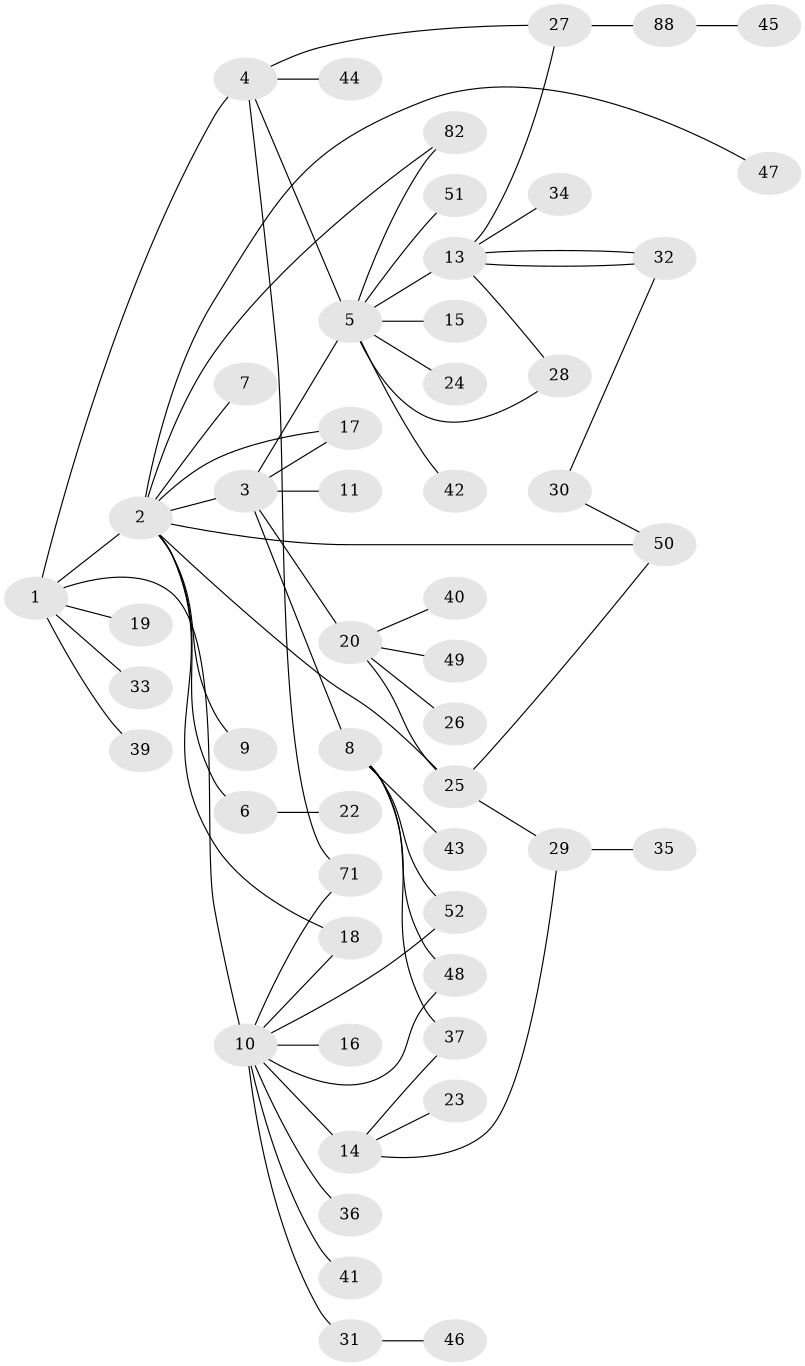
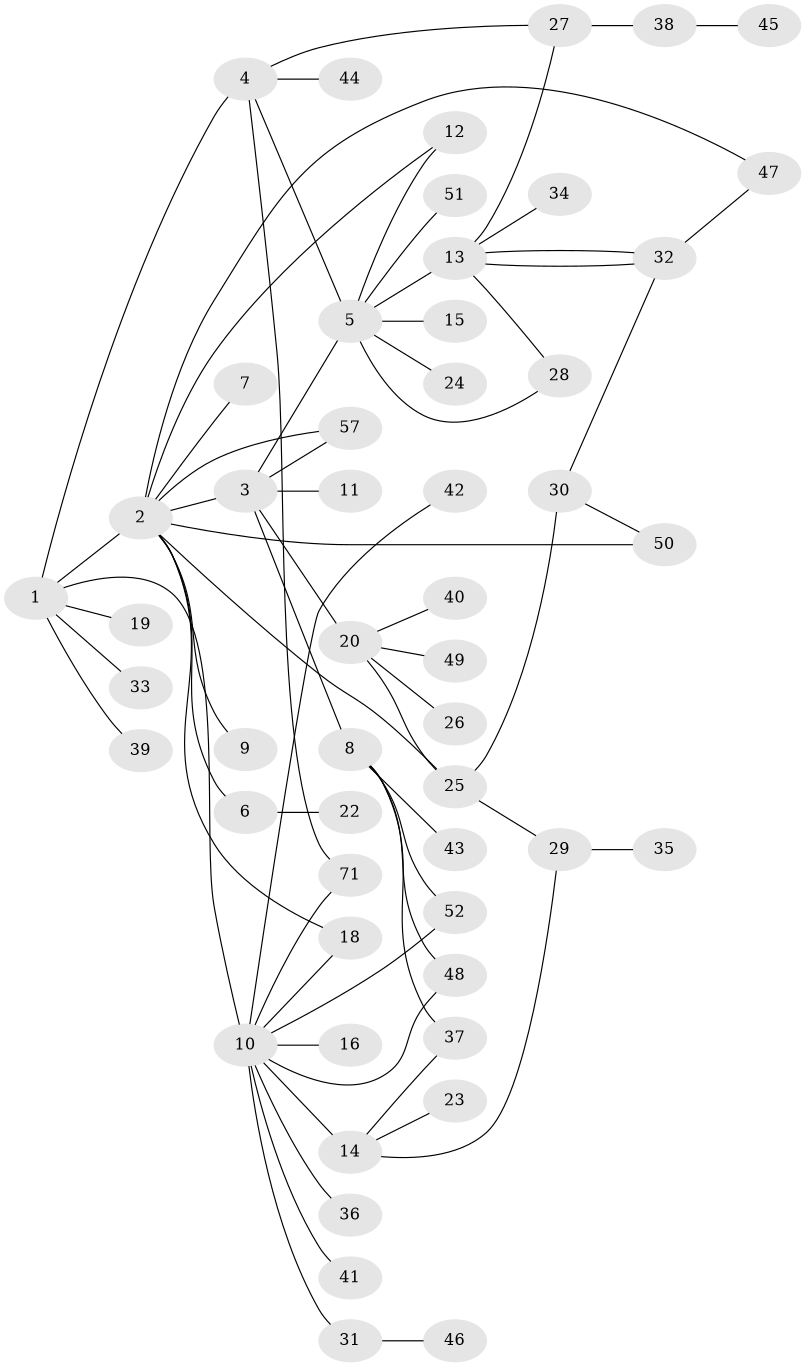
(665, 26) -> (665, 26)
(455, 133) -> (455, 133)
none -> (717, 216)
(396, 409) -> (289, 769)
(350, 428) -> (350, 428)
(563, 668) -> (530, 646)
